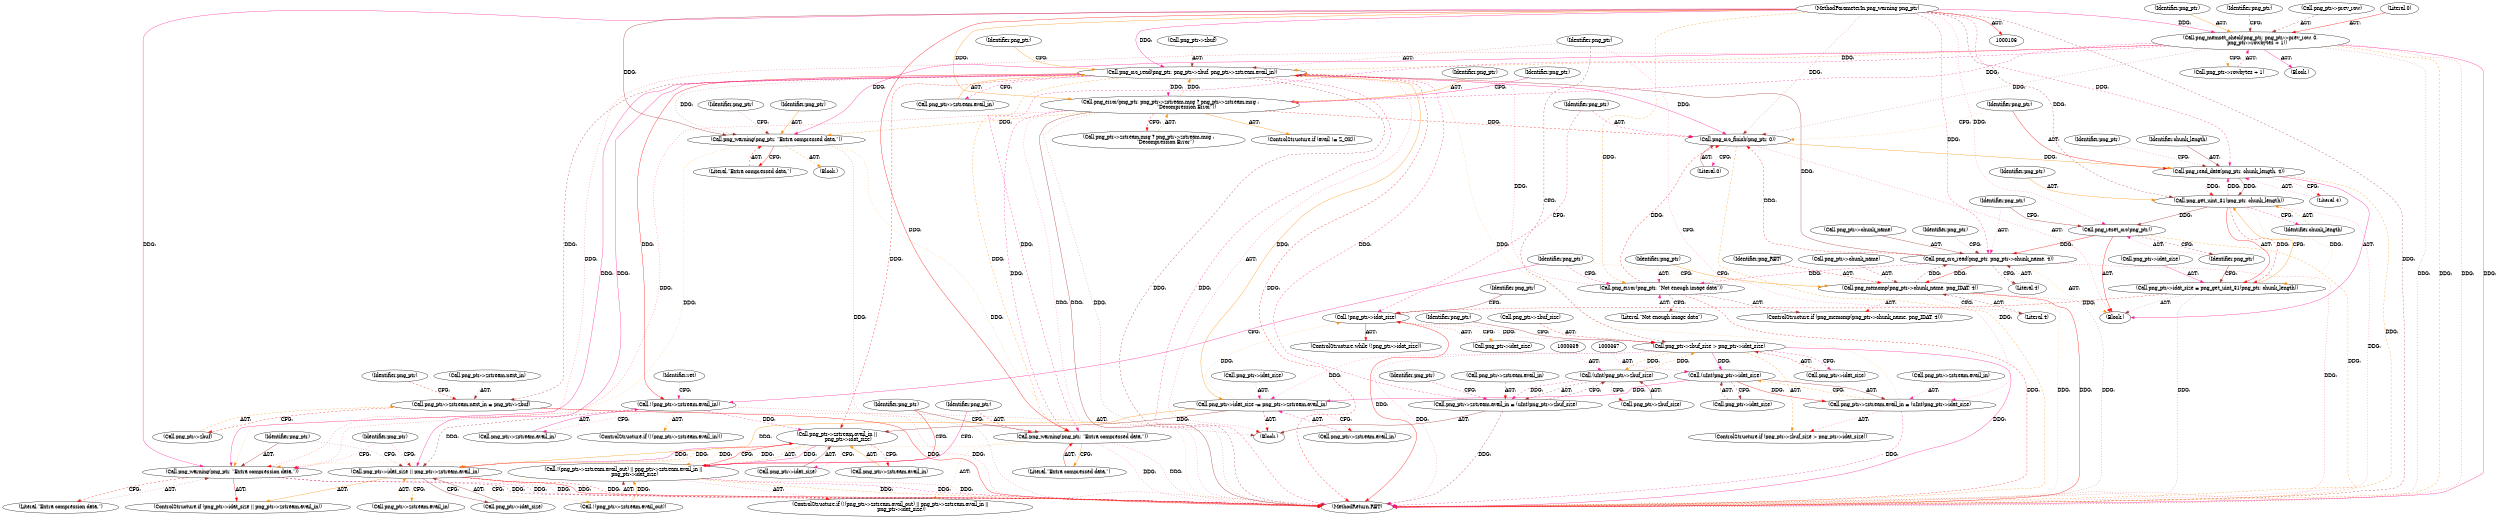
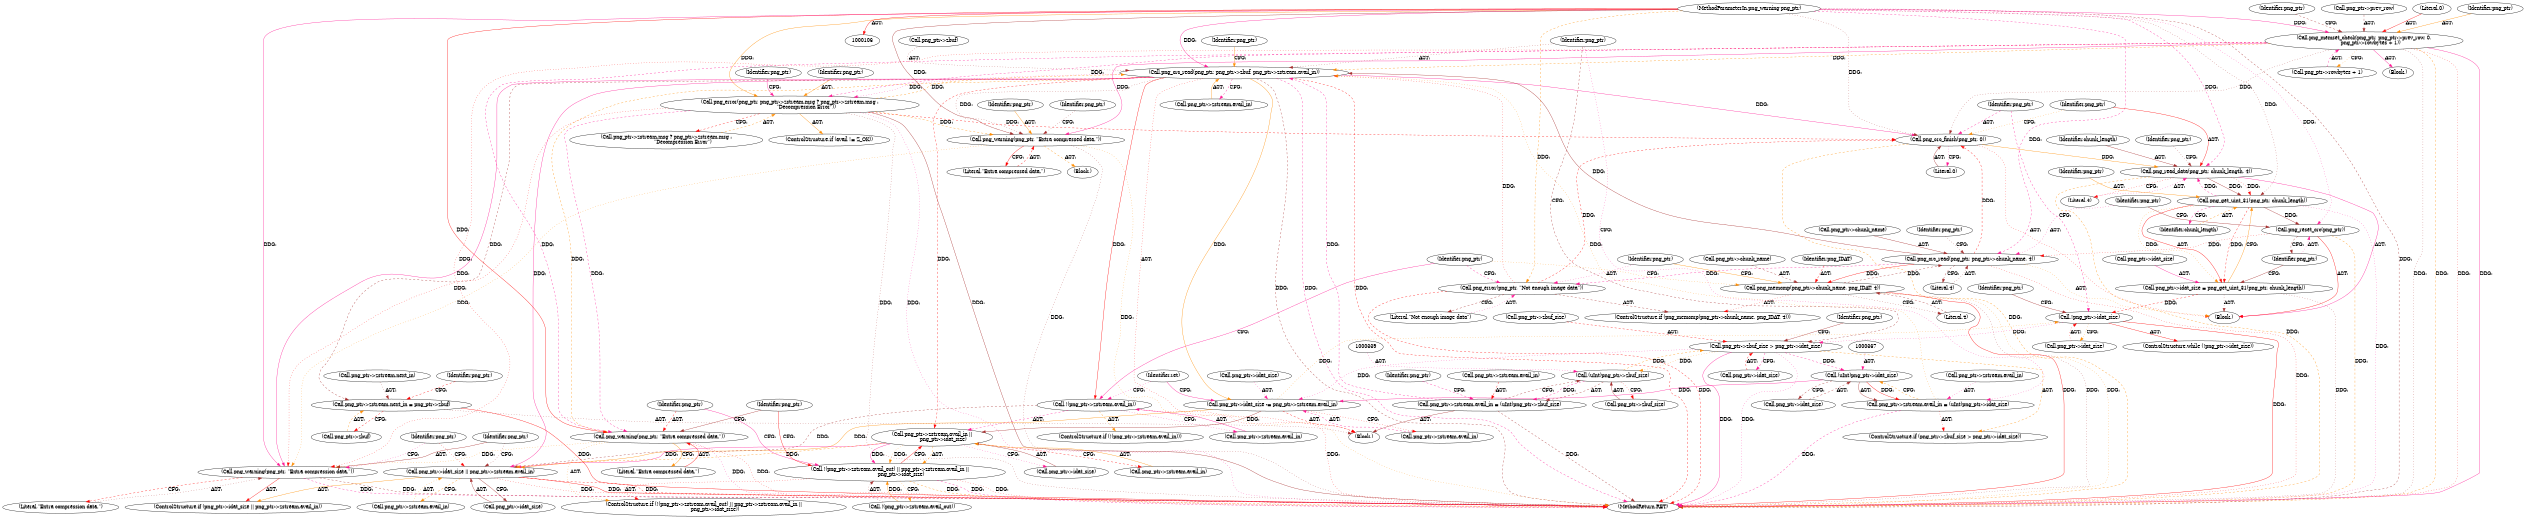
(2051, 103) -> (2145, 22)
(2055, 244) -> (2158, 250)
(1757, 259) -> (1827, 259)
(1649, 358) -> (1680, 359)
(1716, 360) -> (1813, 361)
none -> (1187, 396)
(770, 420) -> (1039, 420)
